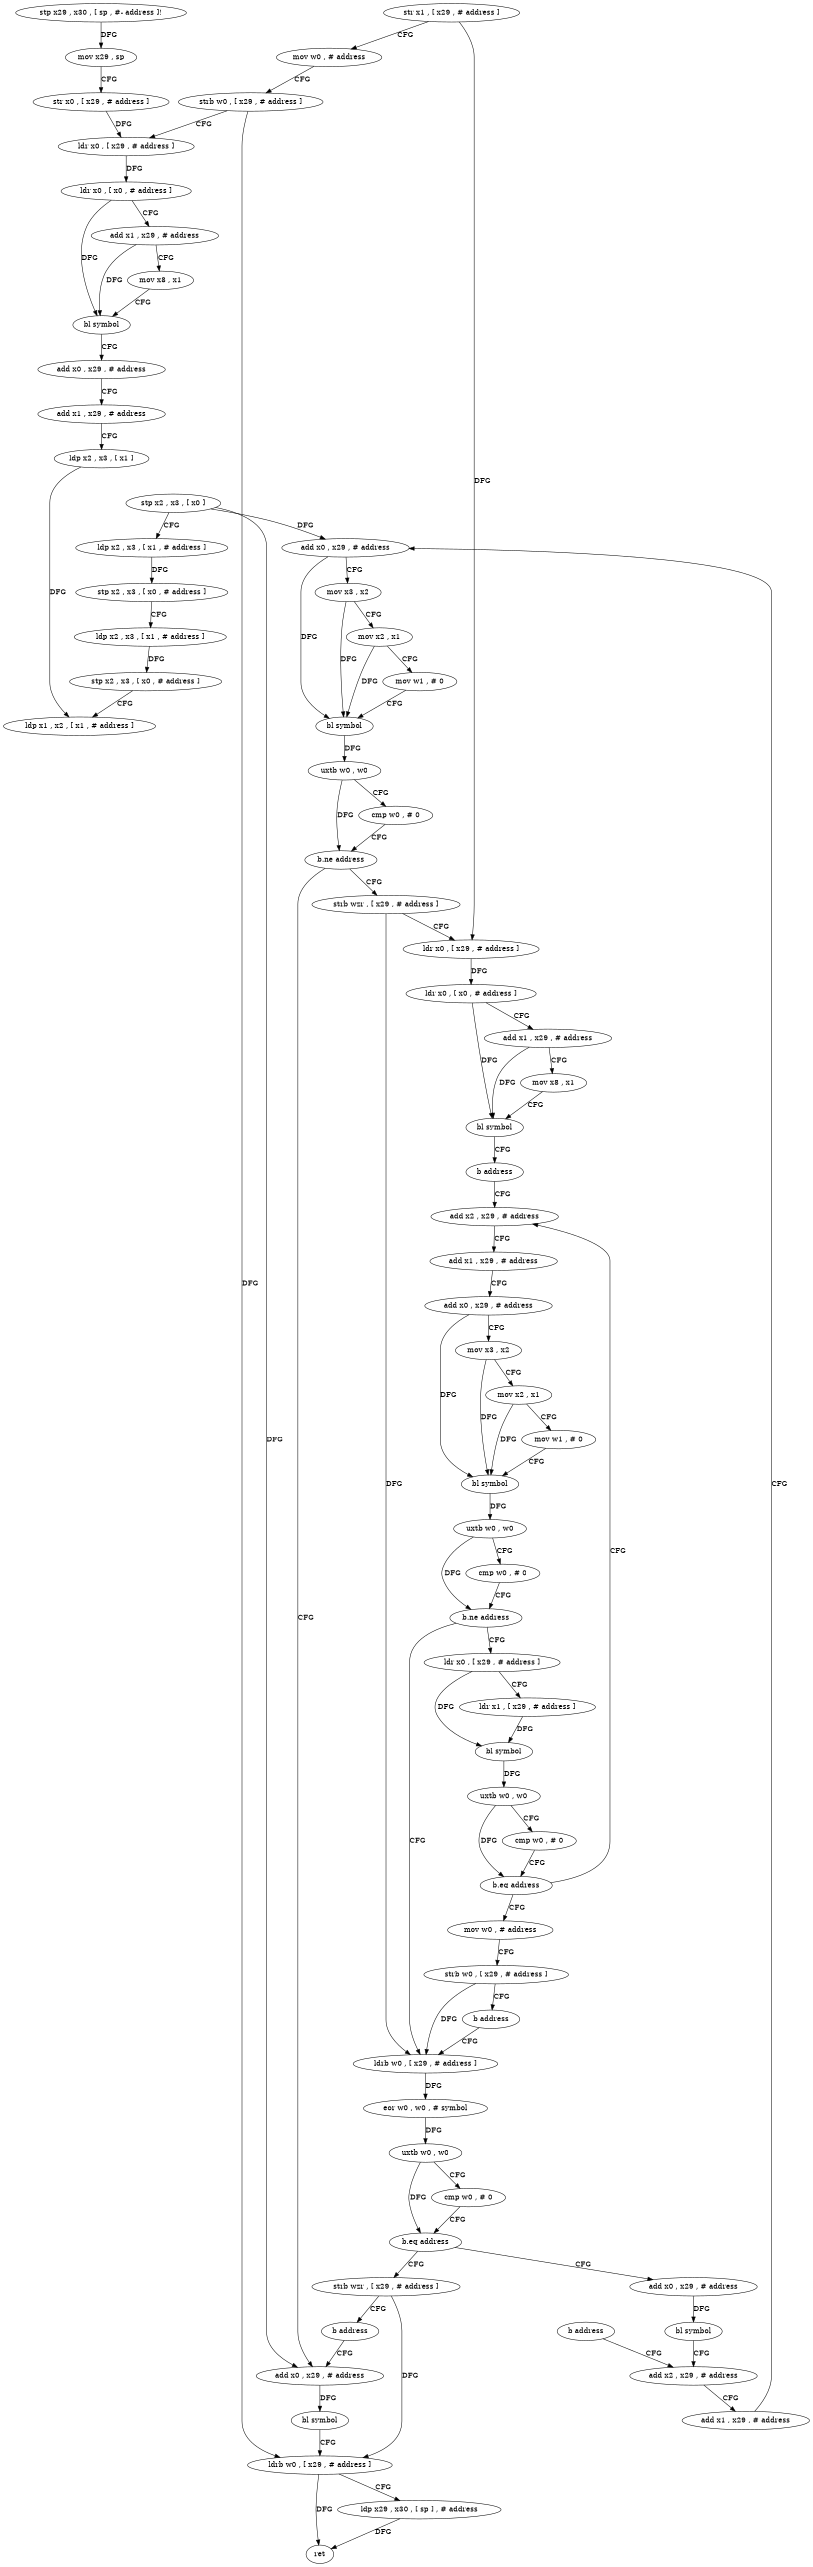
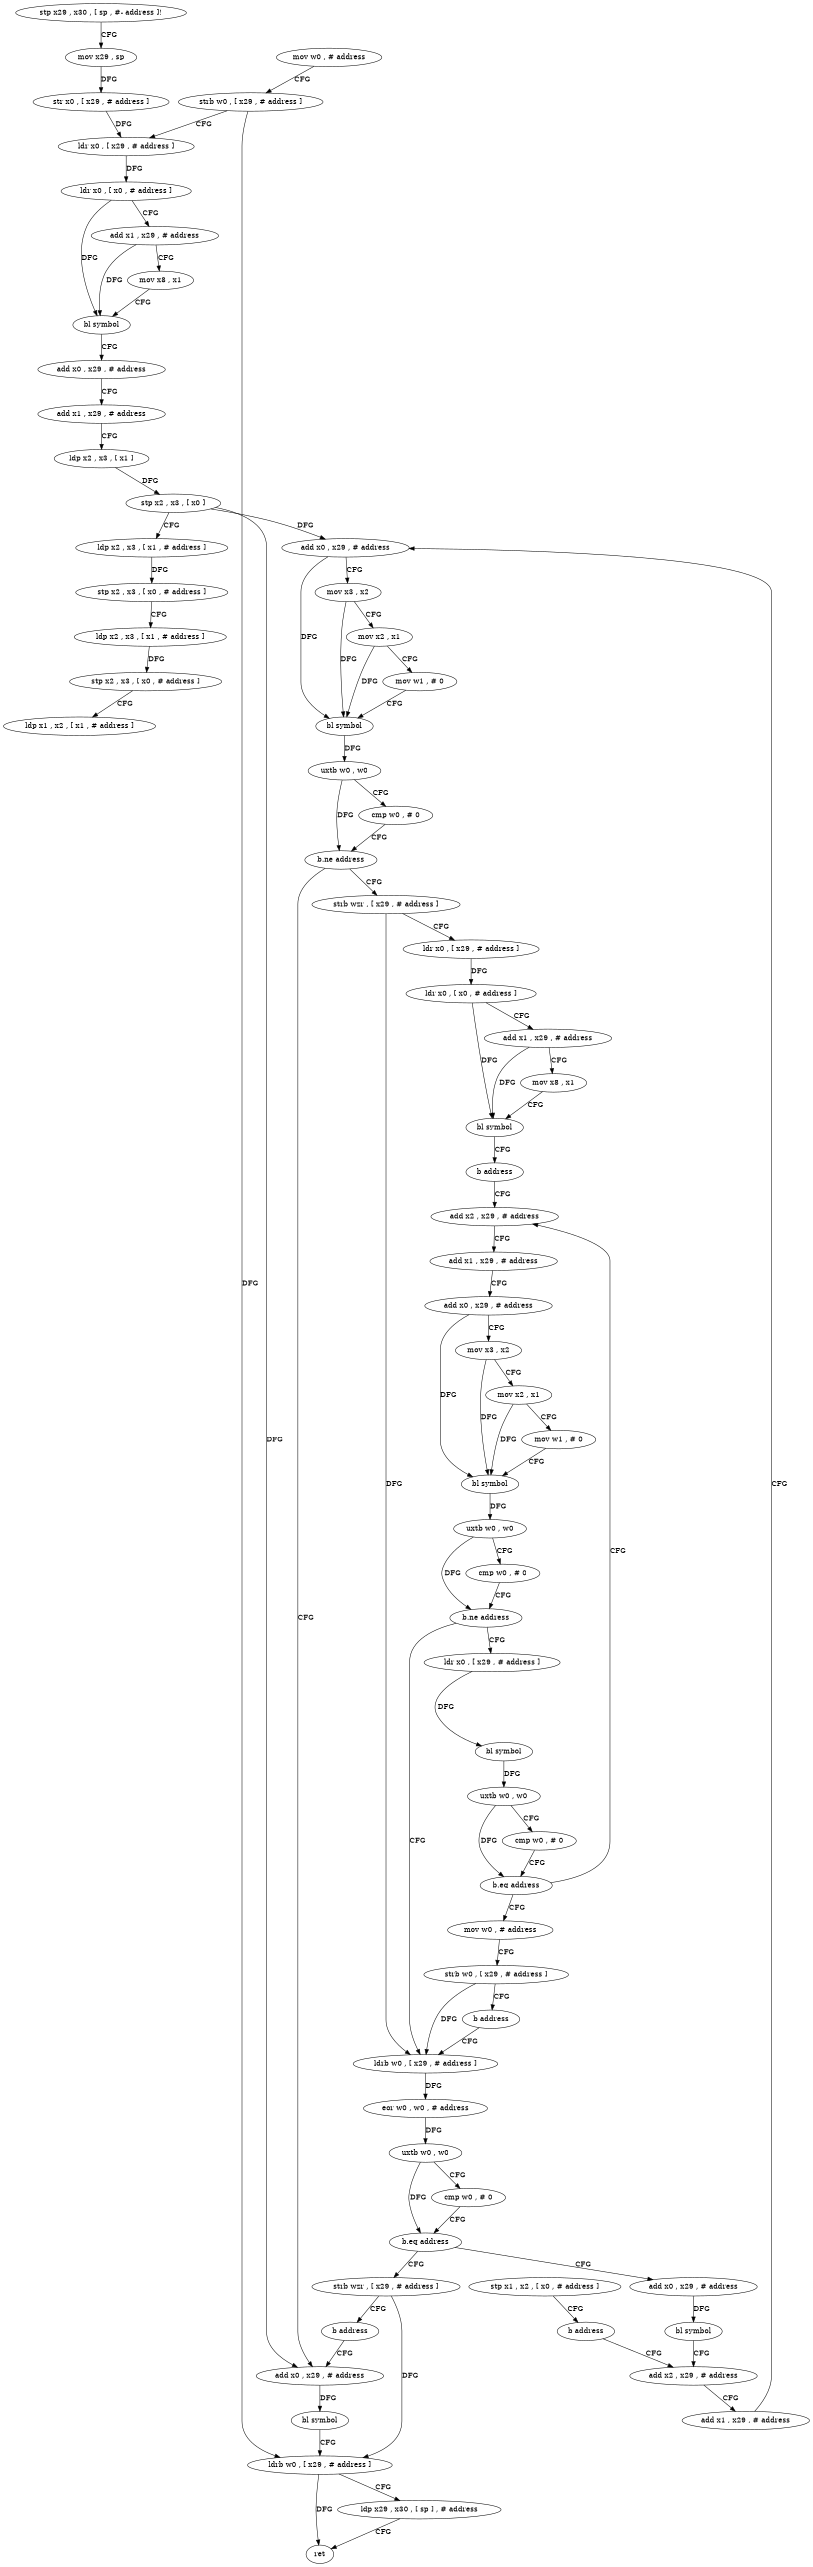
(452, 13) -> none
(109, 35) -> (109, 35)
(109, 80) -> (109, 80)
(50, 585) -> (135, 480)
(527, 1707) -> none
(425, 2108) -> (425, 2108)
none -> (545, 2287)
(383, 2532) -> (383, 2532)
